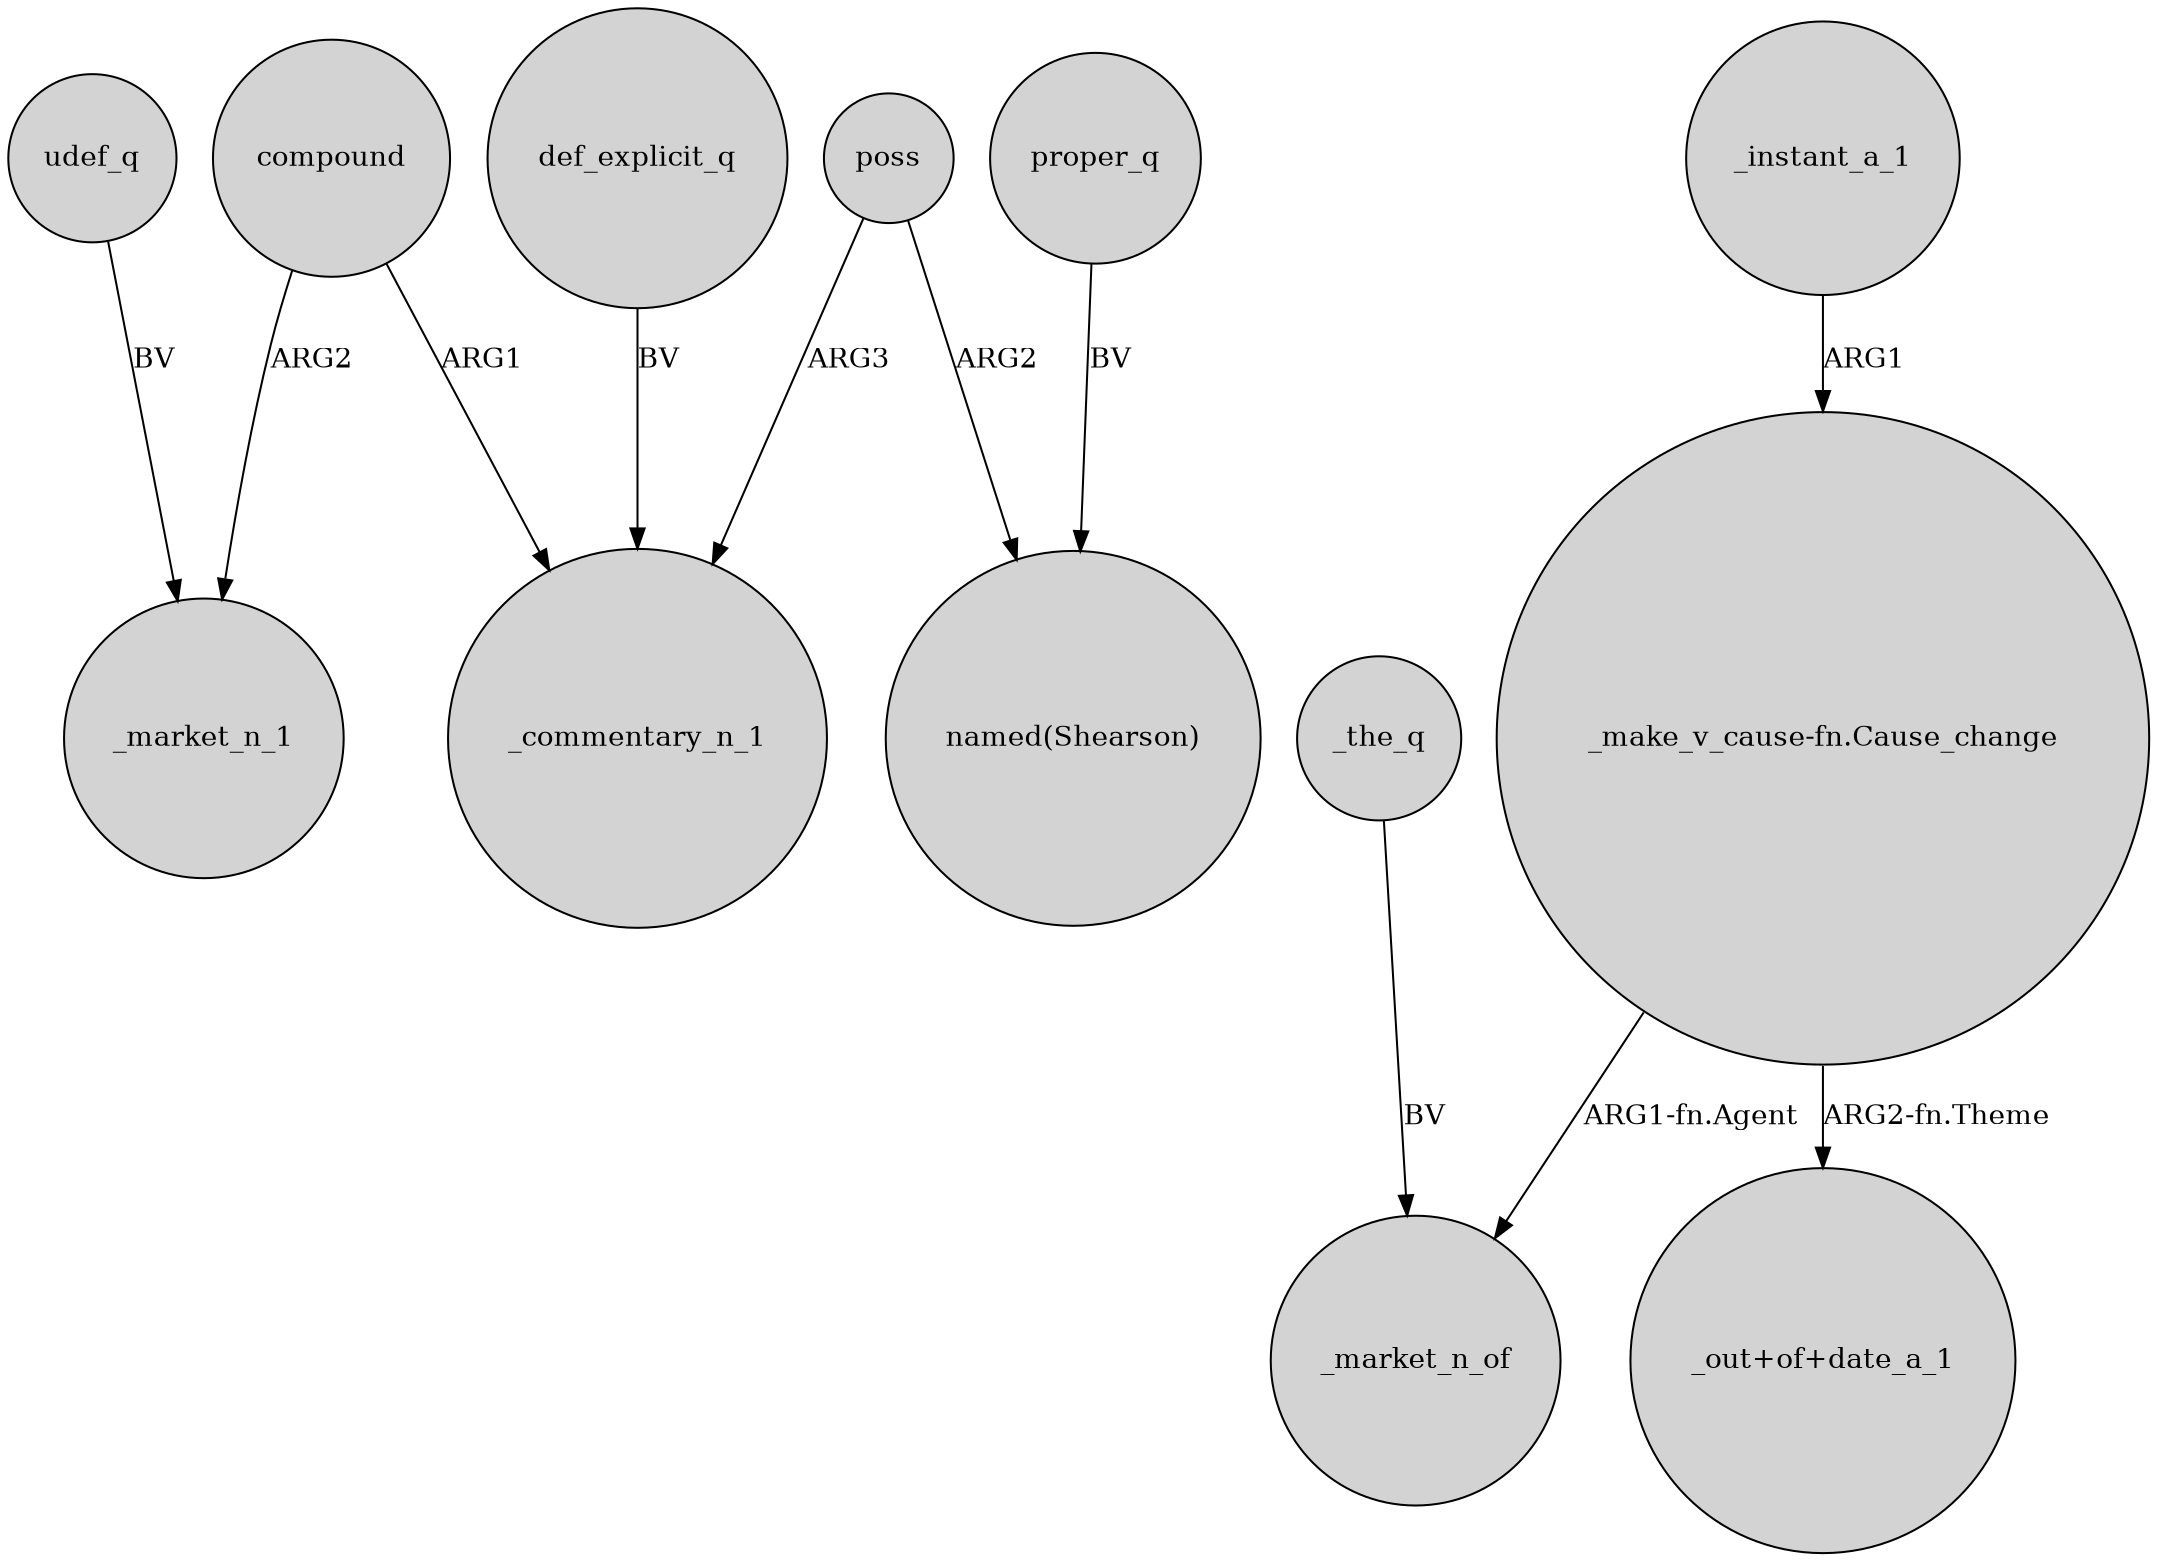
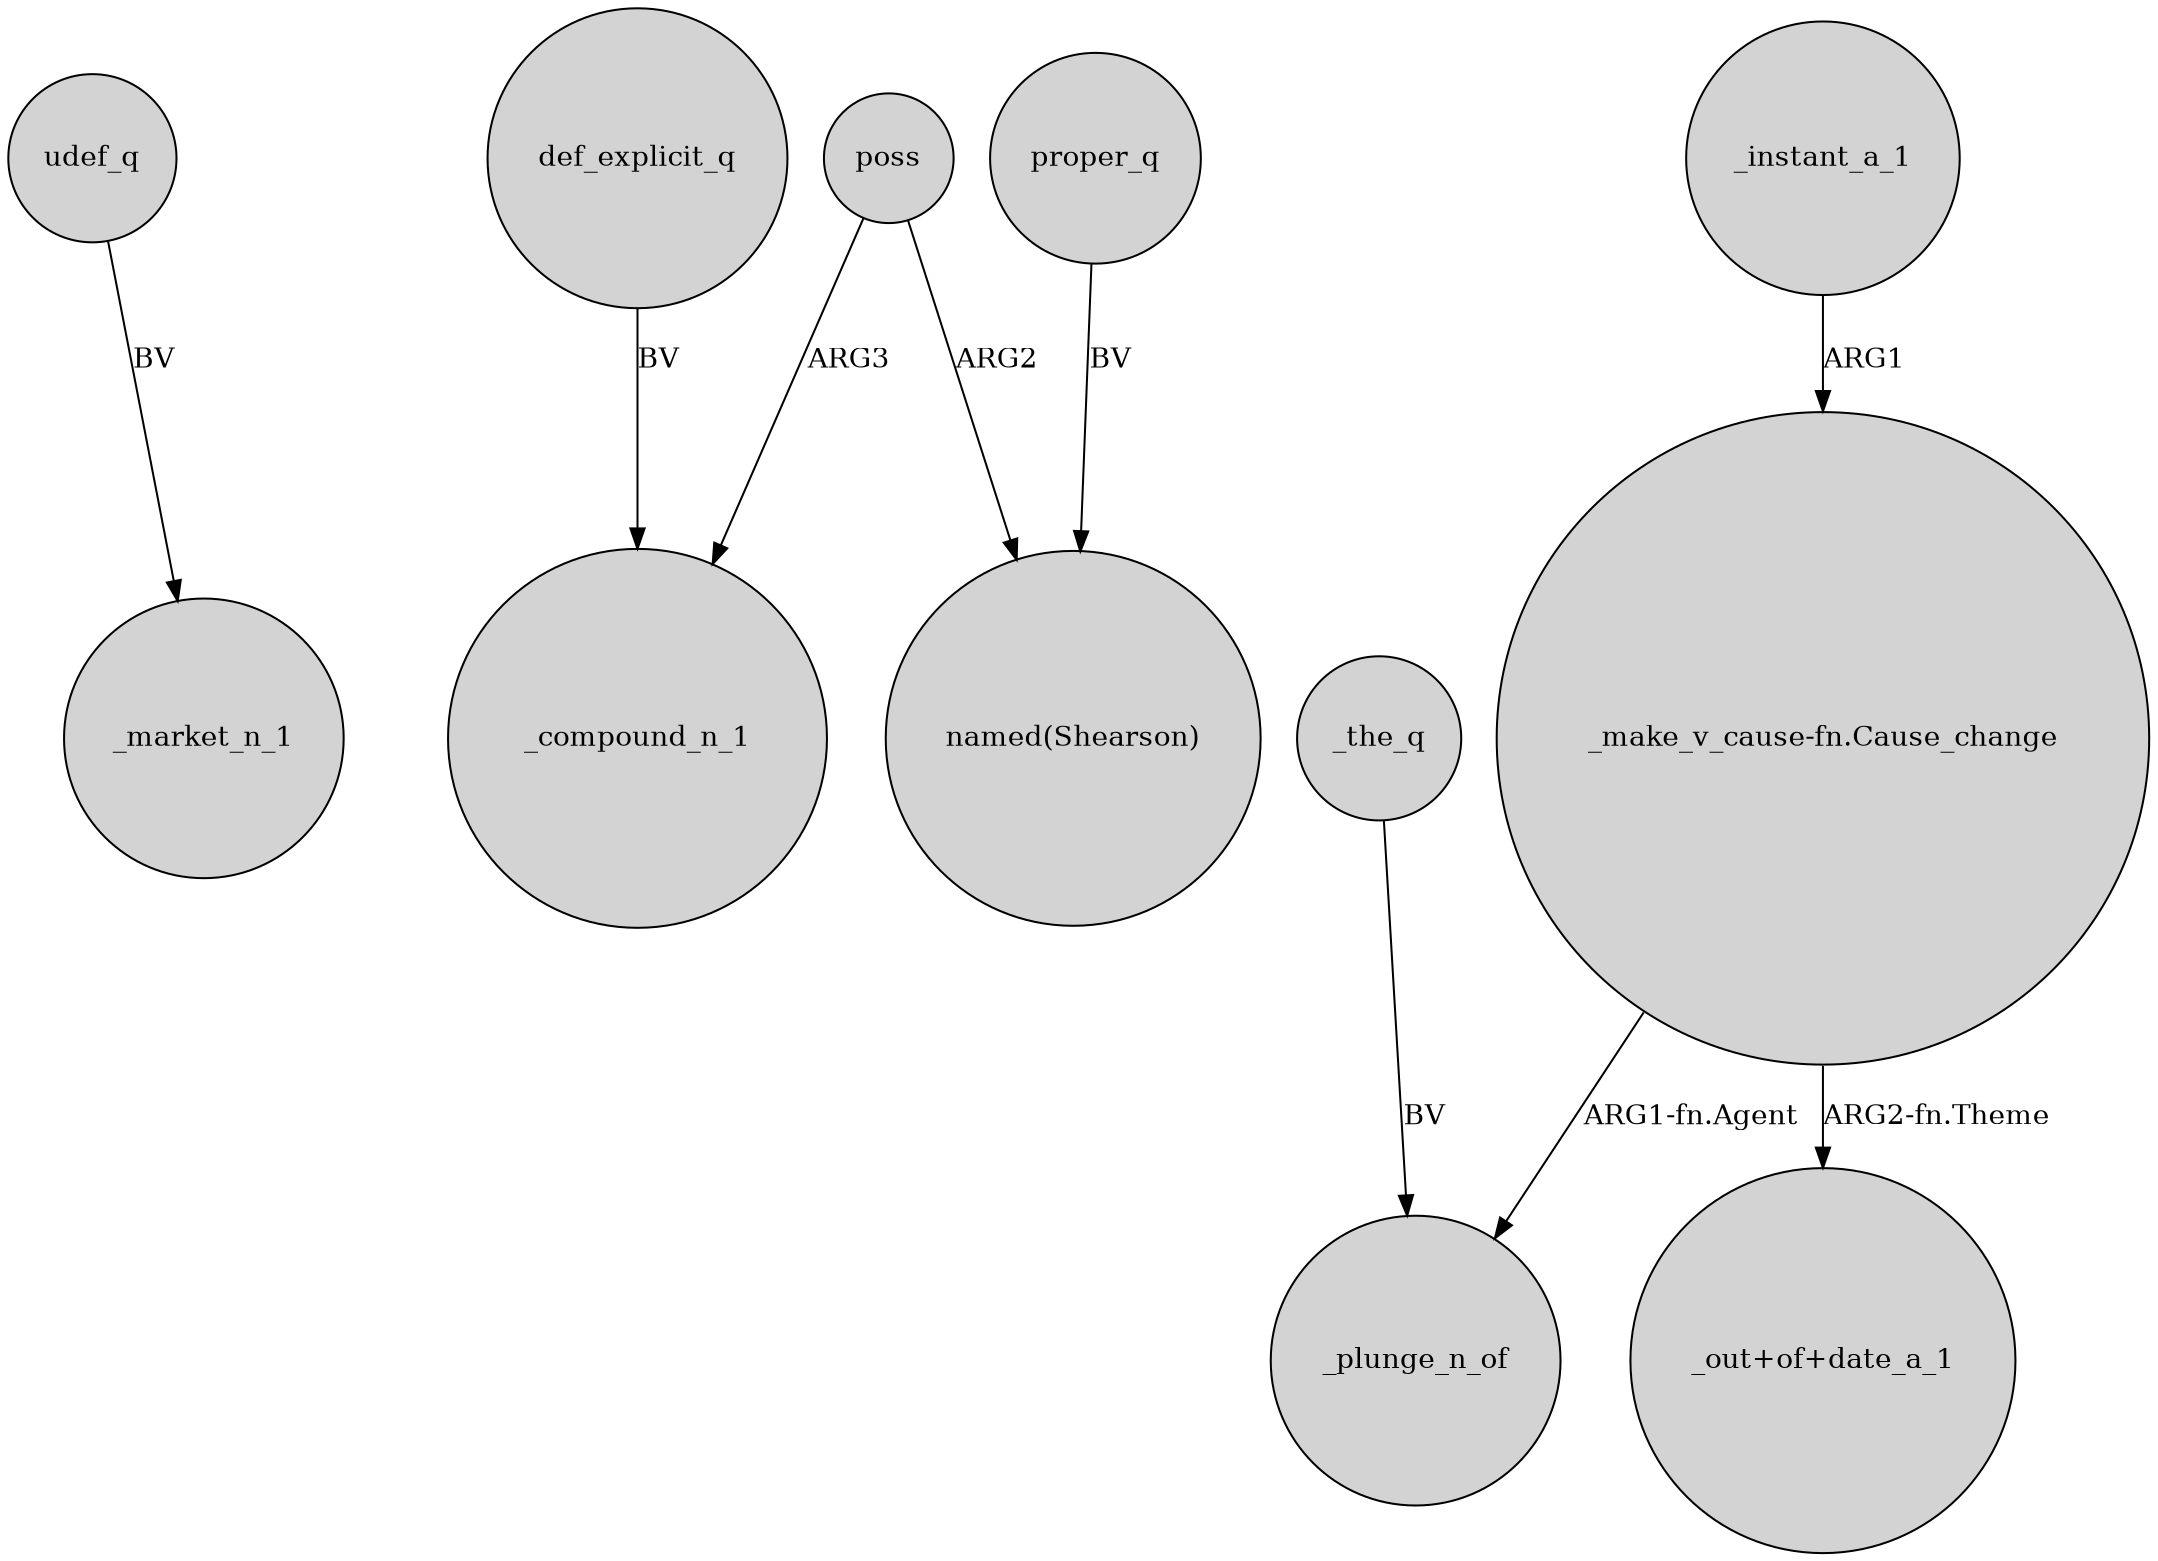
(332, 158) -> none
(638, 738) -> (638, 738)
(1416, 1361) -> (1416, 1361)
